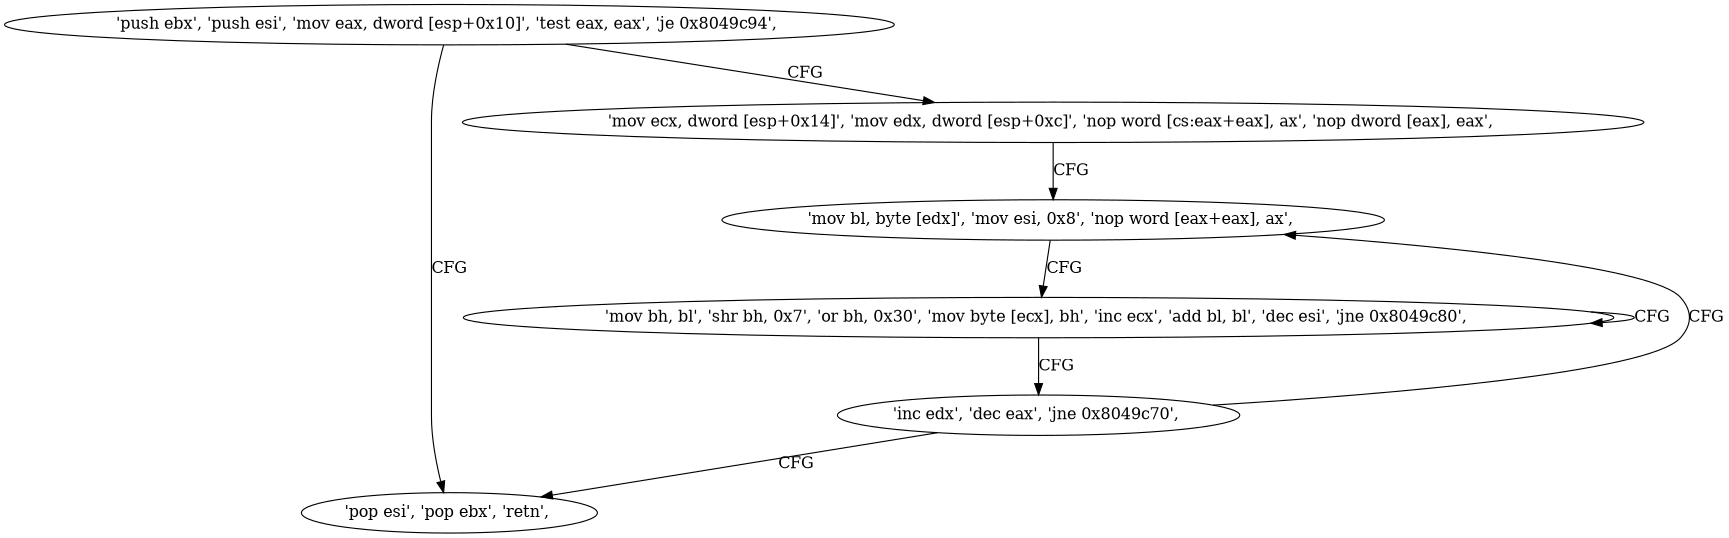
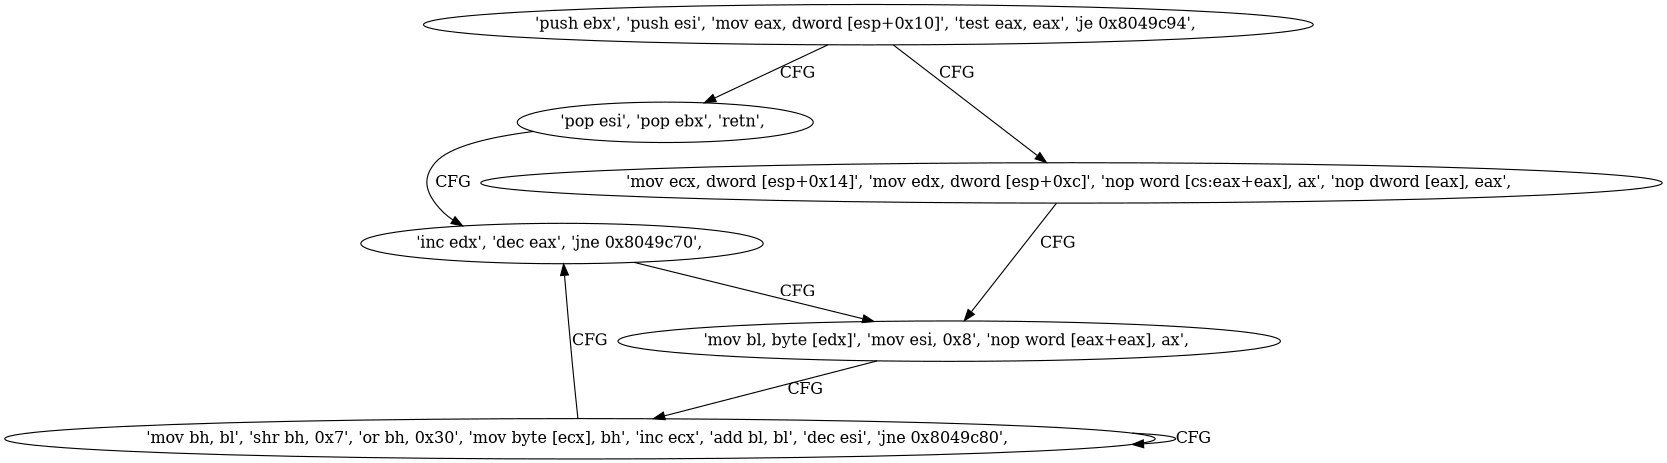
(745, 464) -> (449, 152)
